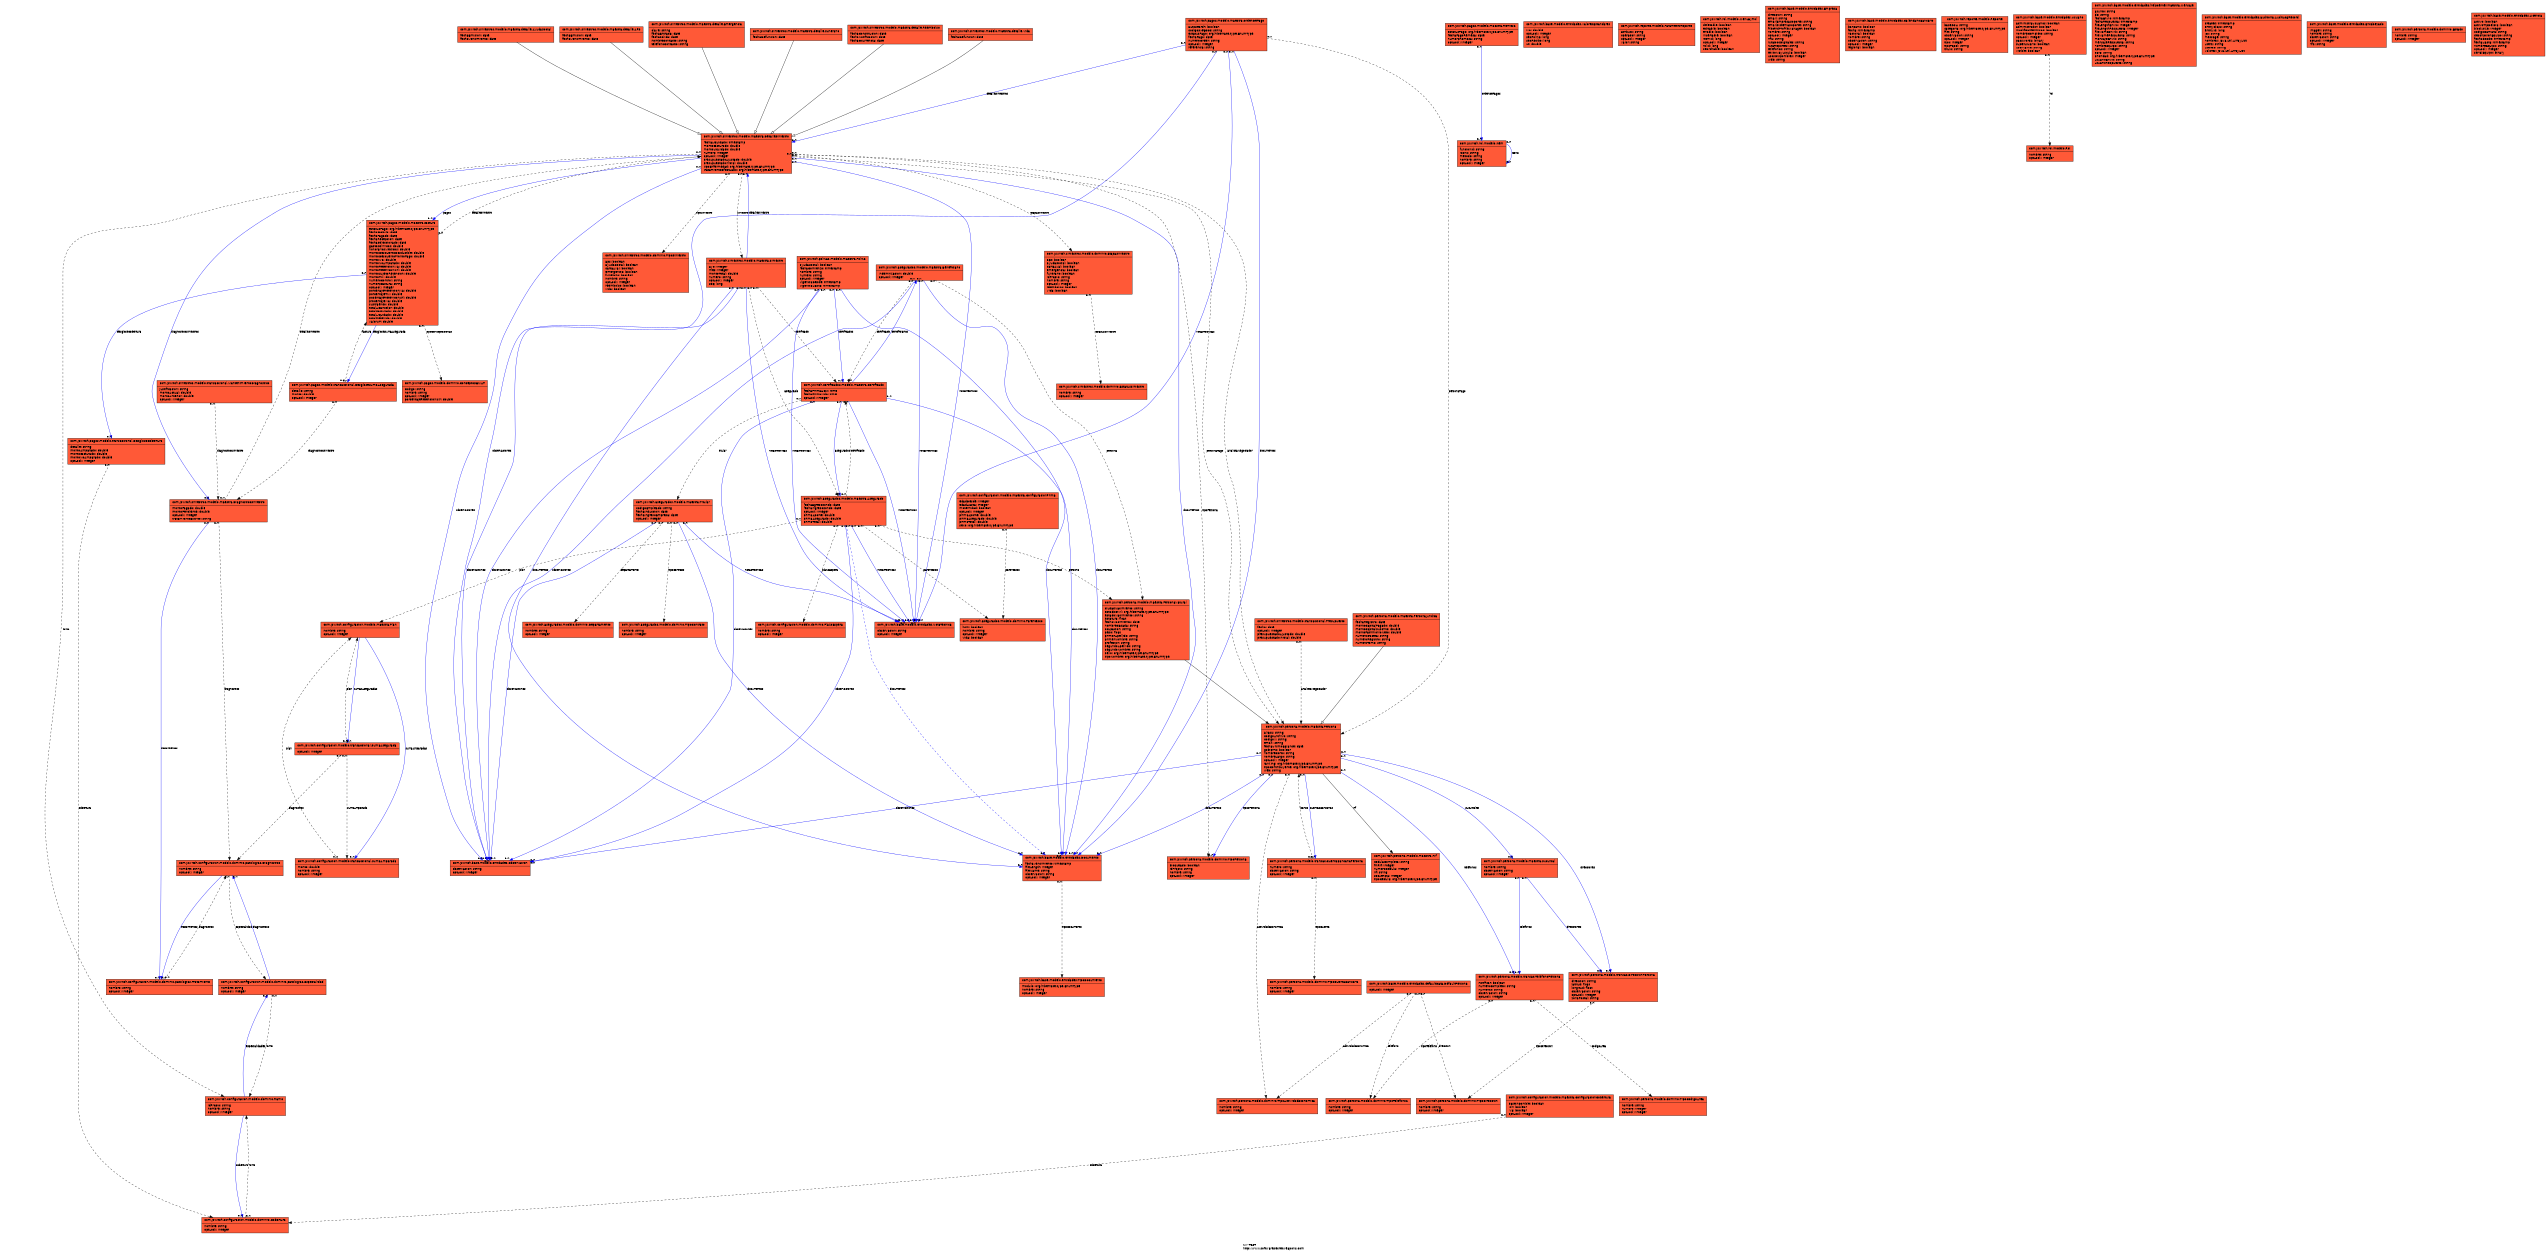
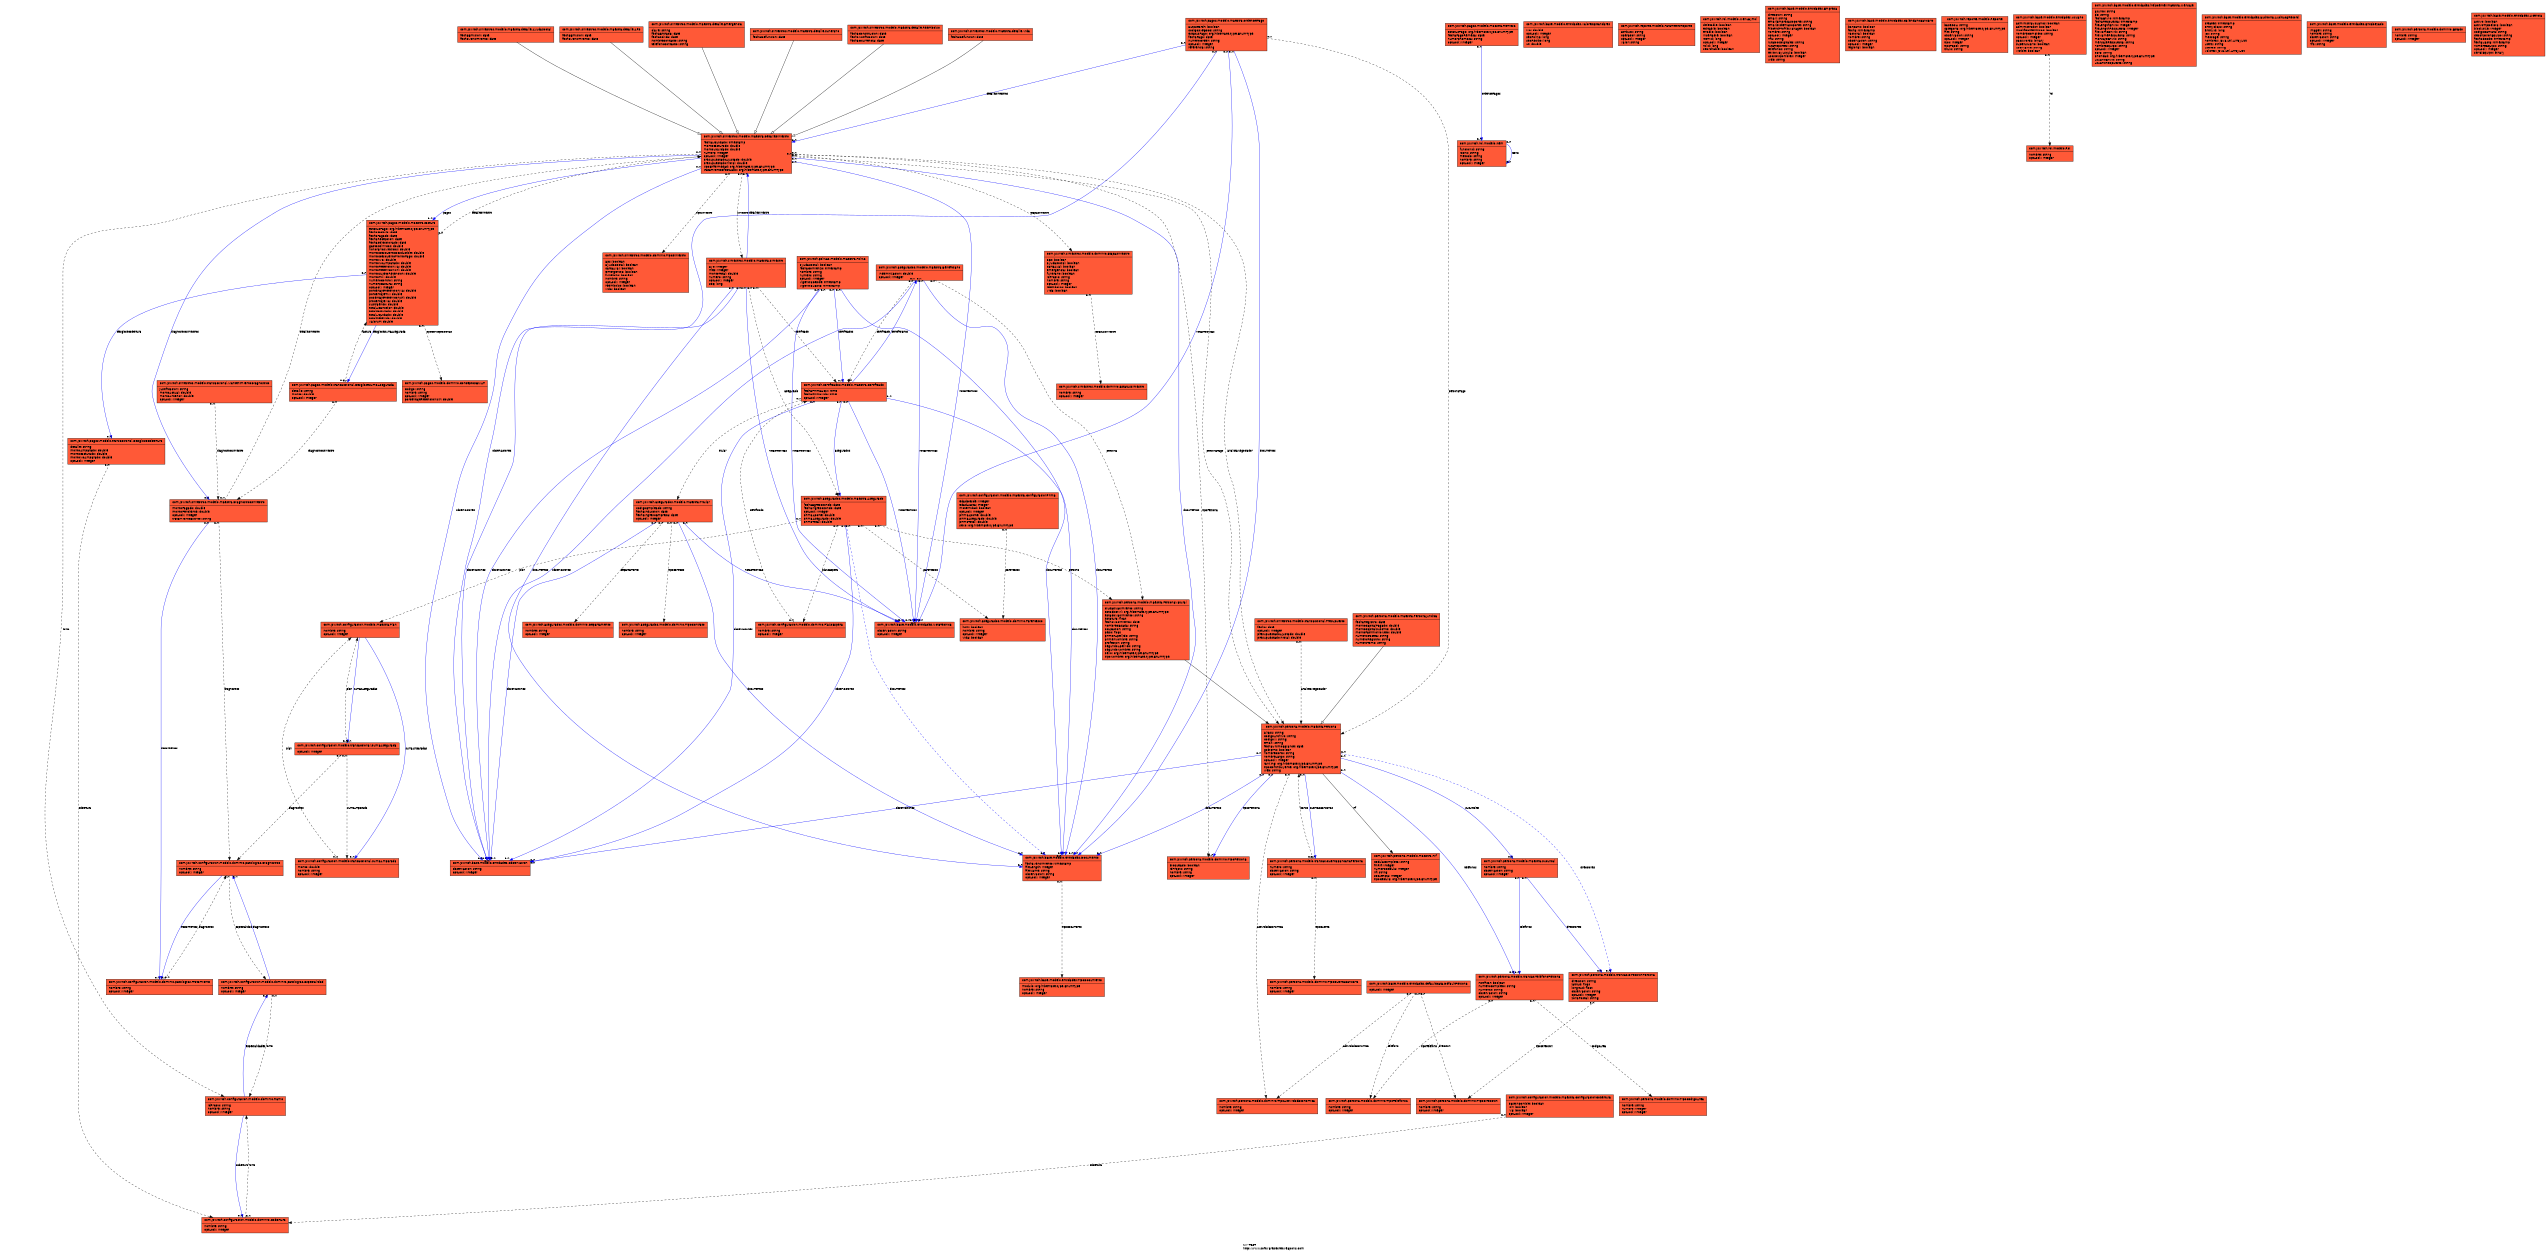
(851, 450) -> (744, 503)
(878, 573) -> none
(1516, 815) -> (1516, 815)
